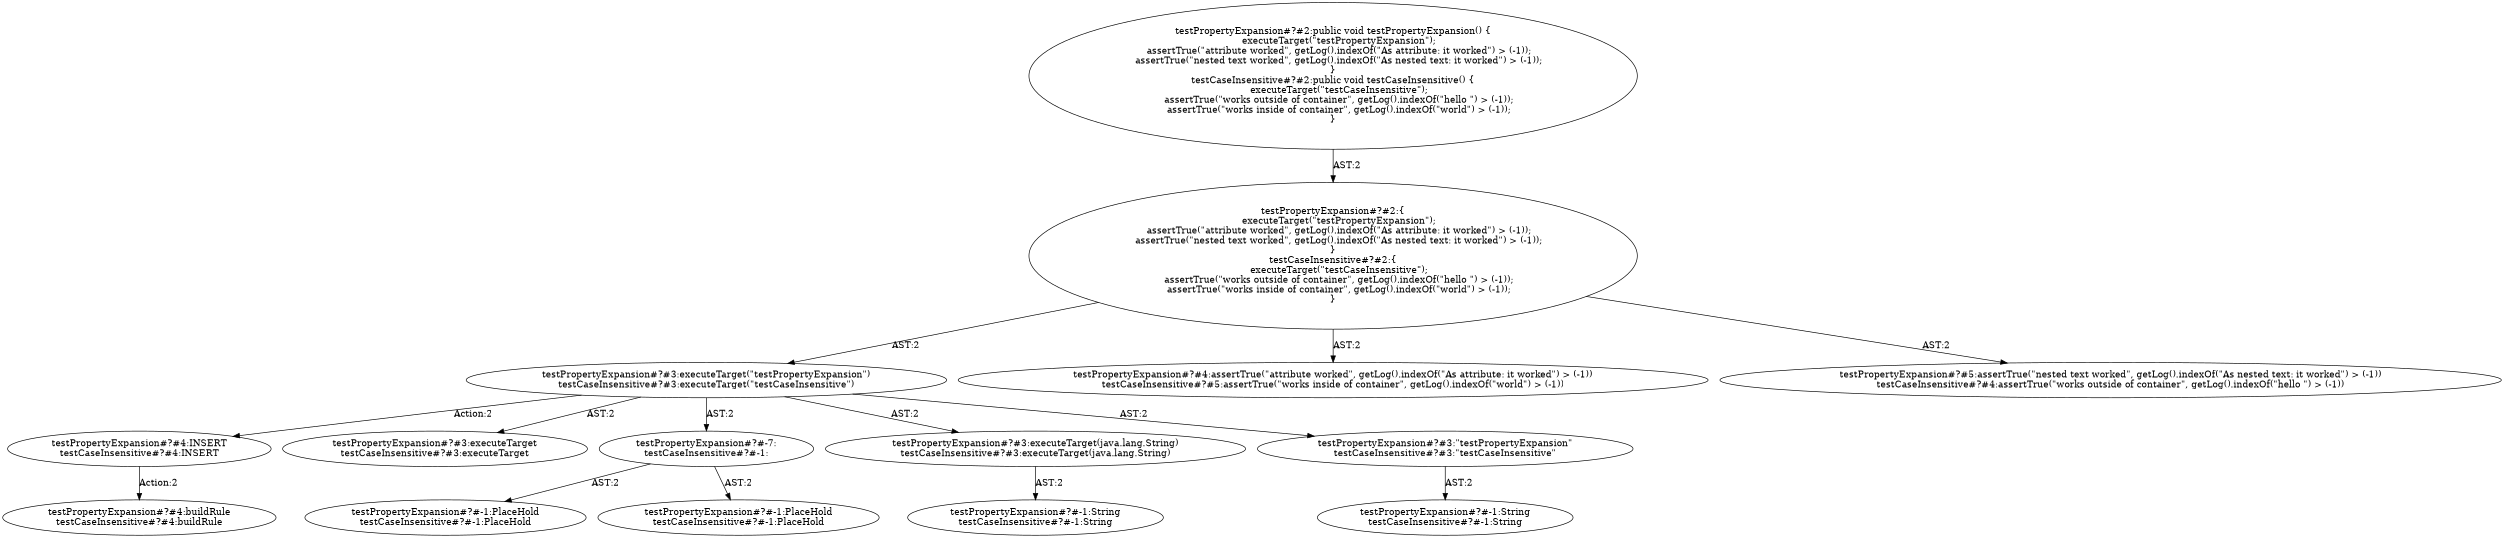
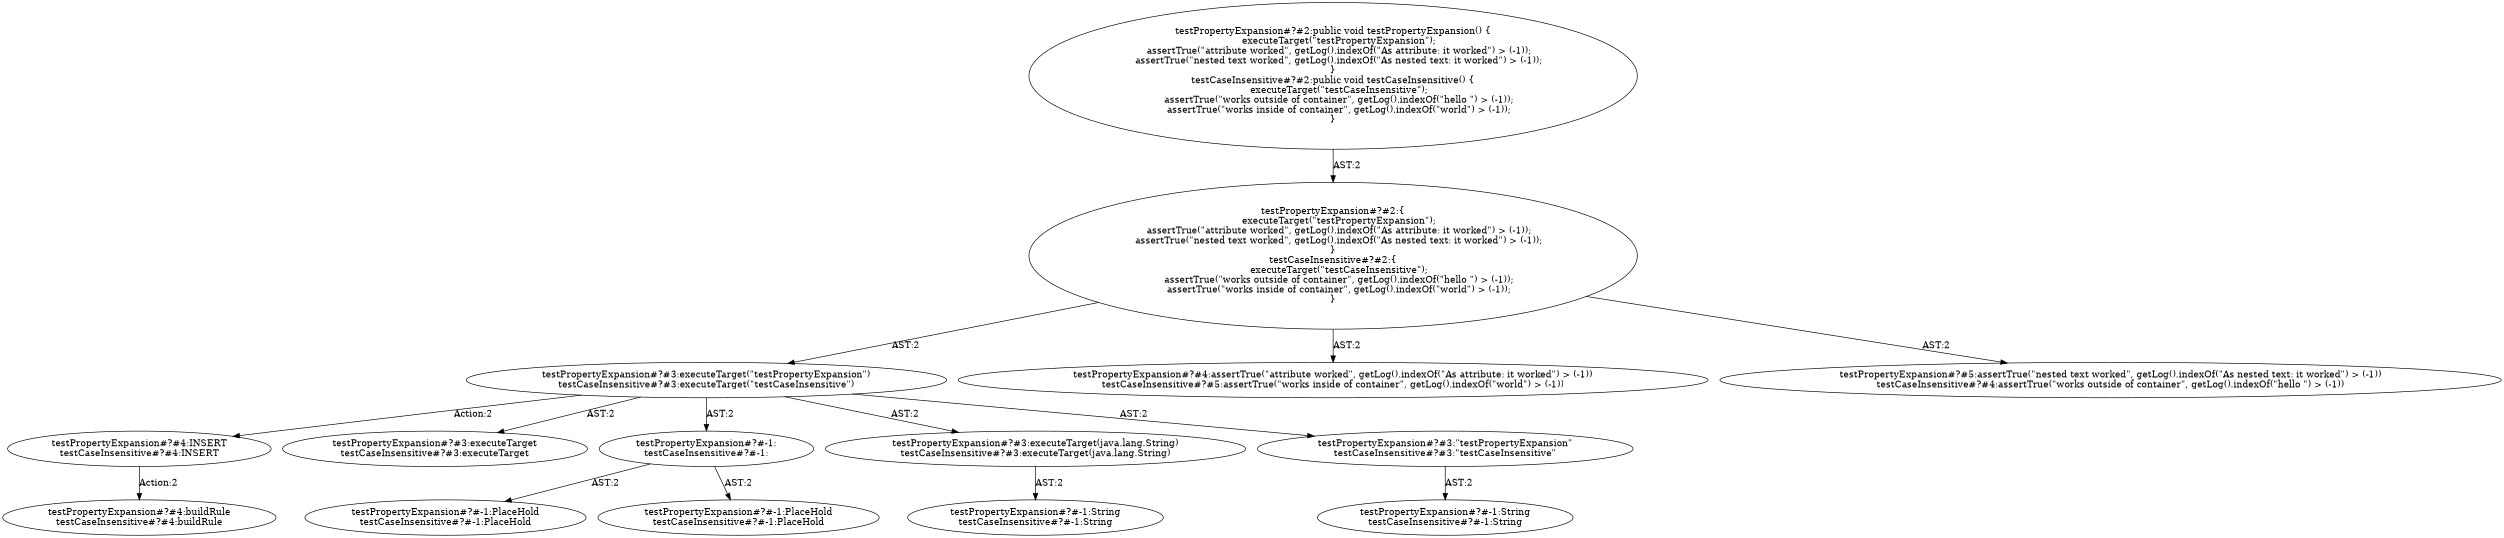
(706, 449) -> (706, 449)
